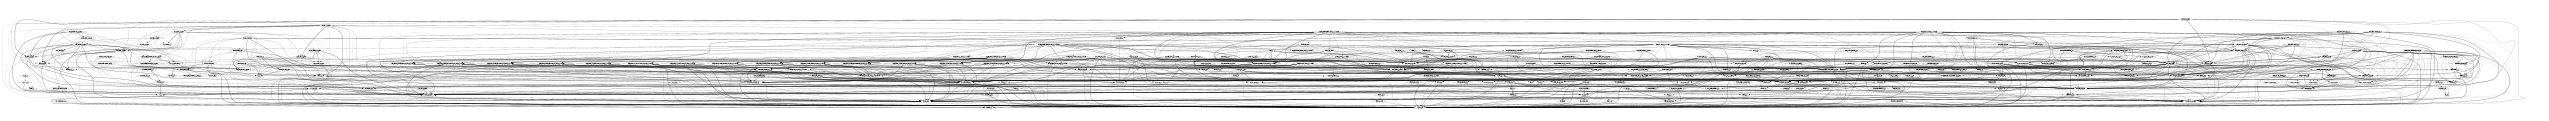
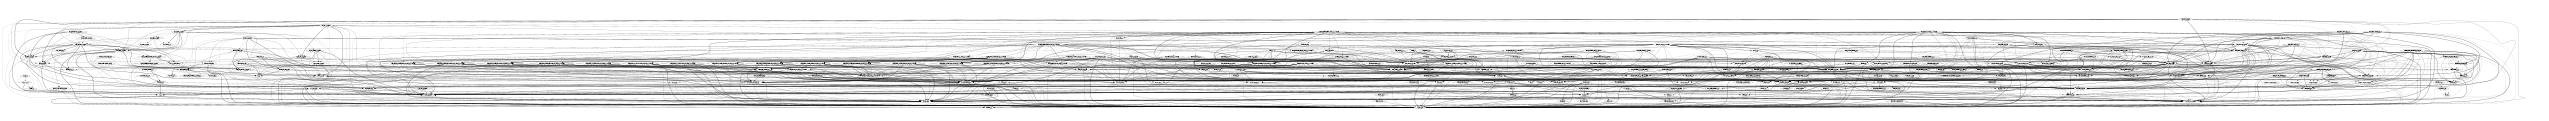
(1652, 89) -> none
(61, 101) -> none
